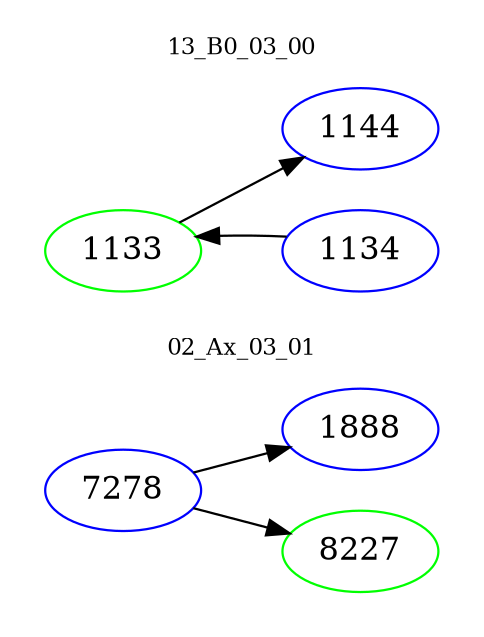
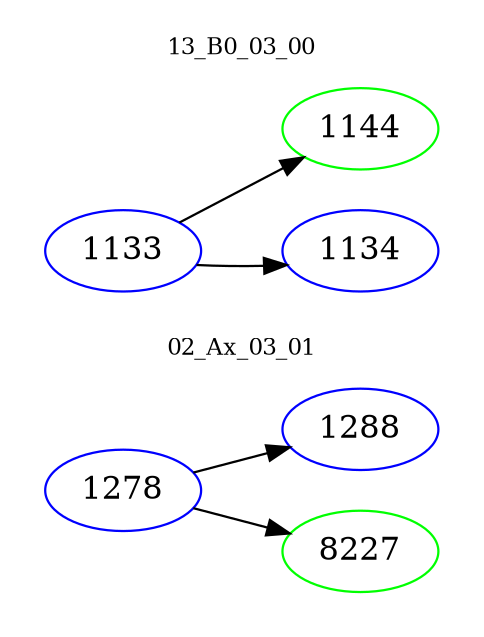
(360, 129) -> (360, 129)
(253, 236) -> (230, 266)
(123, 251) -> (123, 251)
(360, 429) -> (360, 429)
(123, 490) -> (123, 490)
